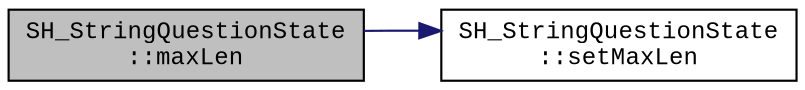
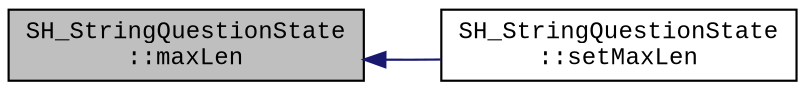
(392, 31) -> (413, 60)
